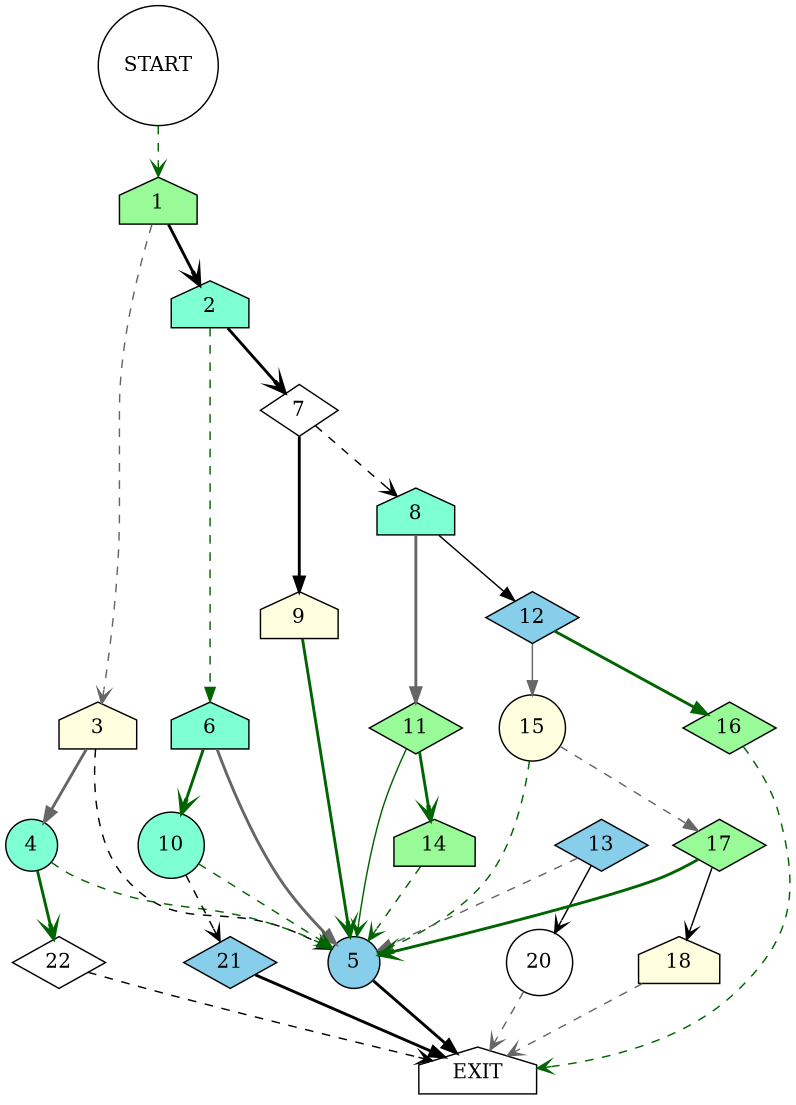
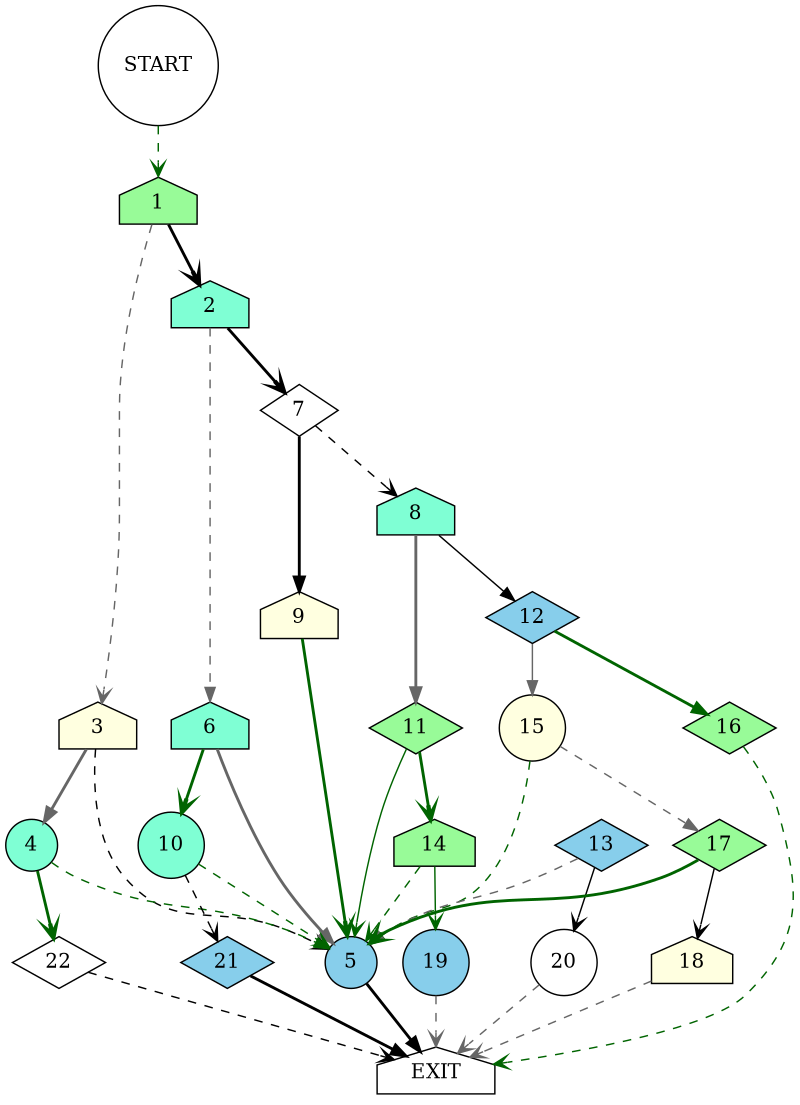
(210, 507) -> (210, 507)
none -> (436, 963)
